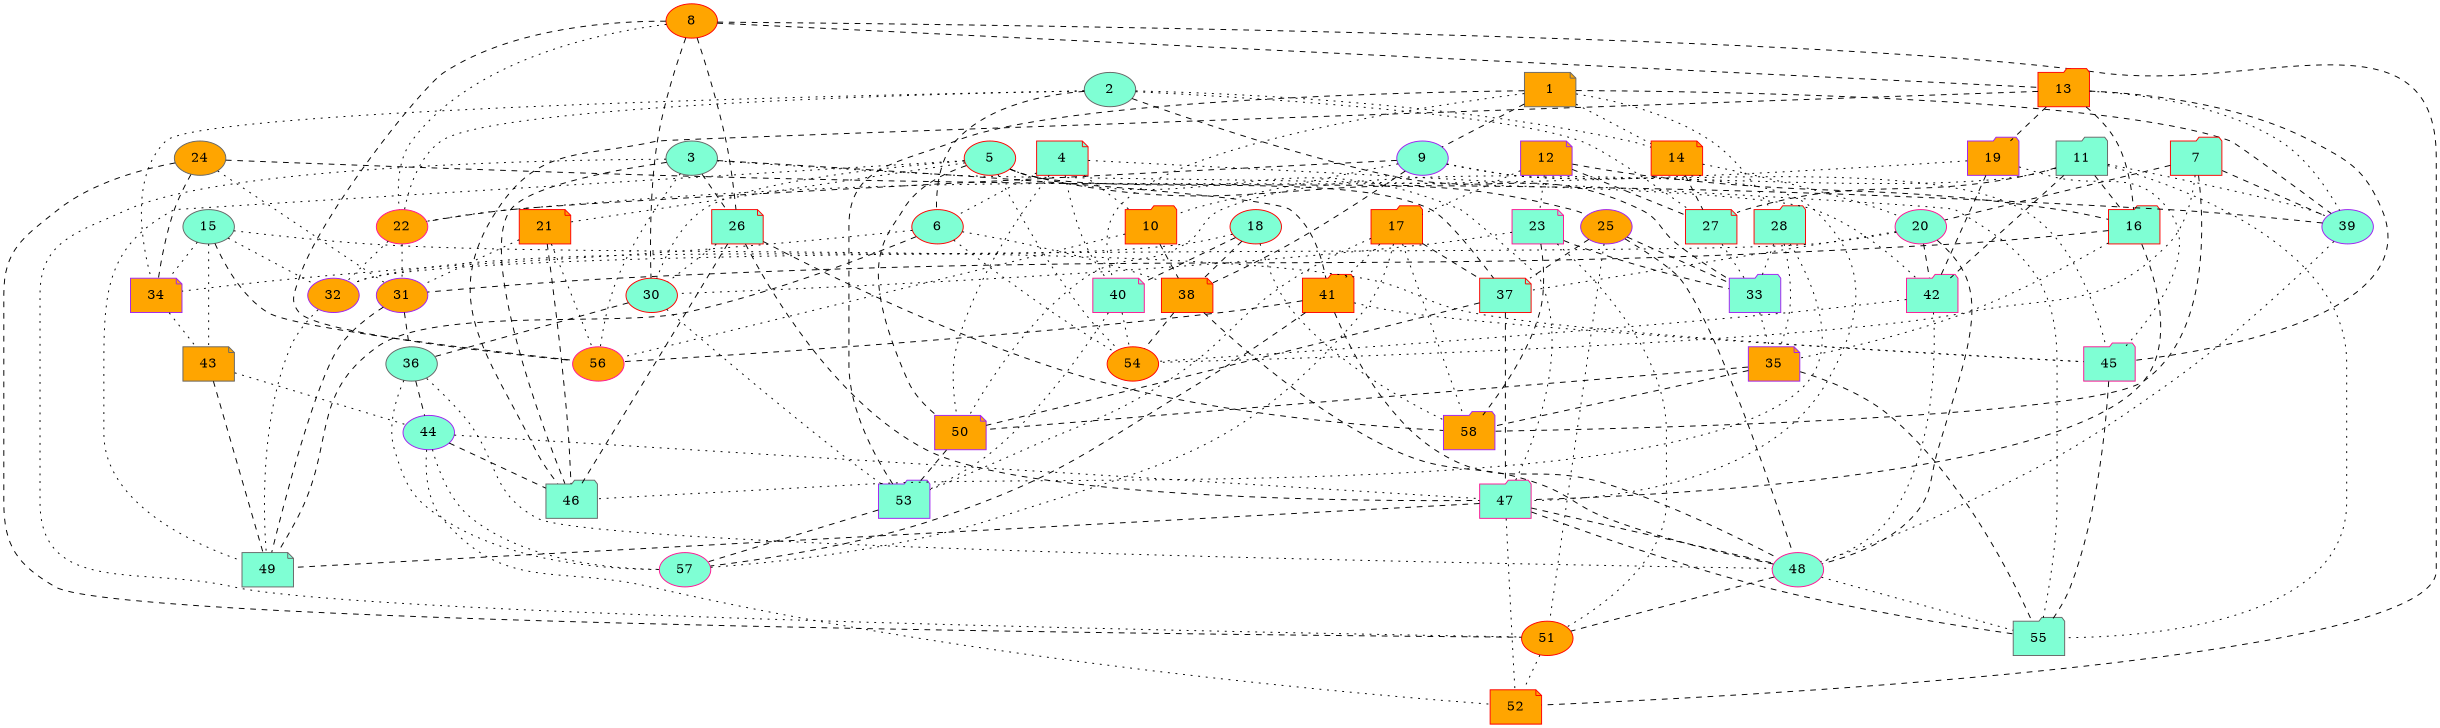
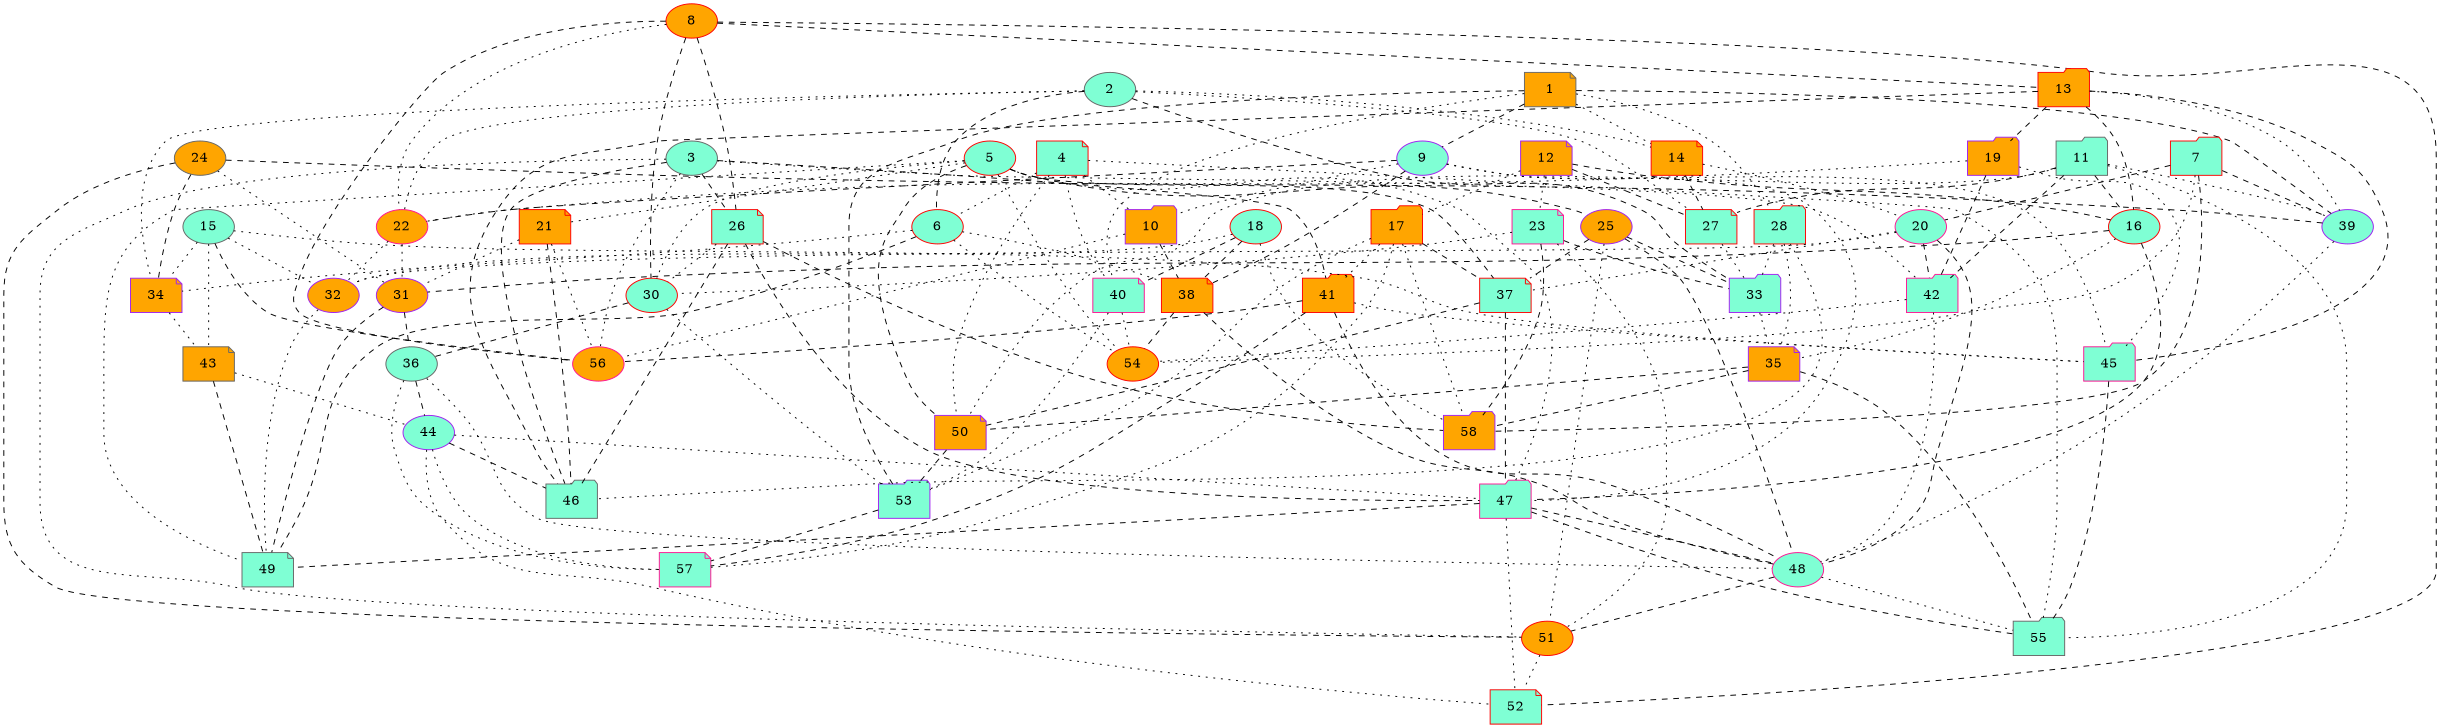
(1151, 227) -> (1151, 227)
(2134, 227) -> (2134, 227)
(685, 570) -> (685, 570)
(1516, 707) -> (1516, 707)
